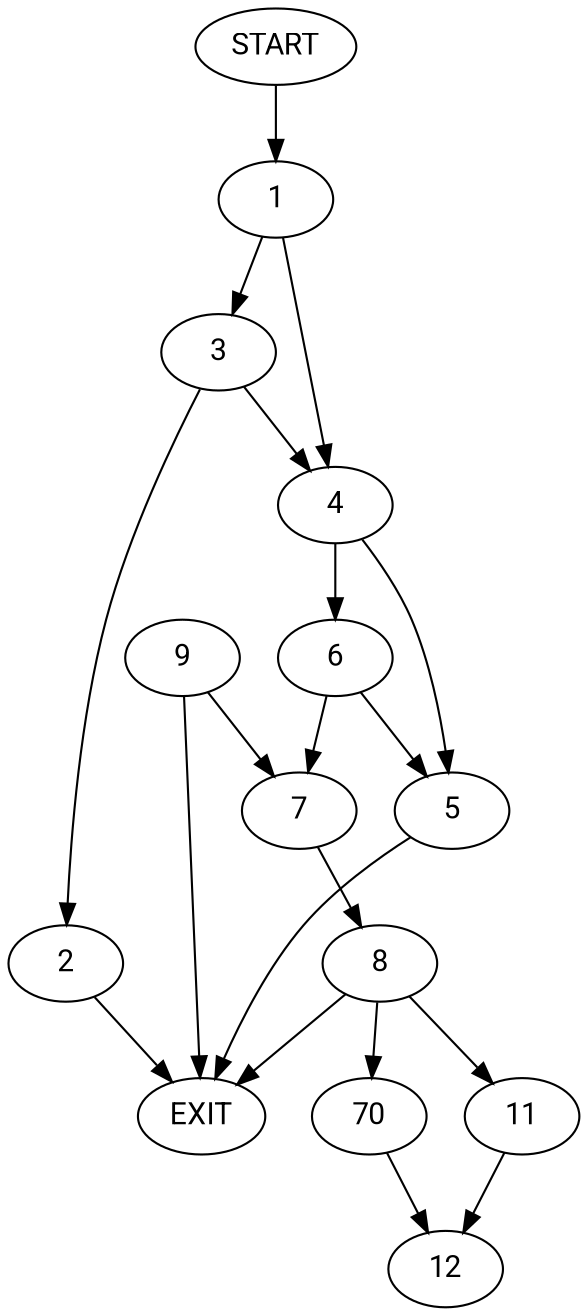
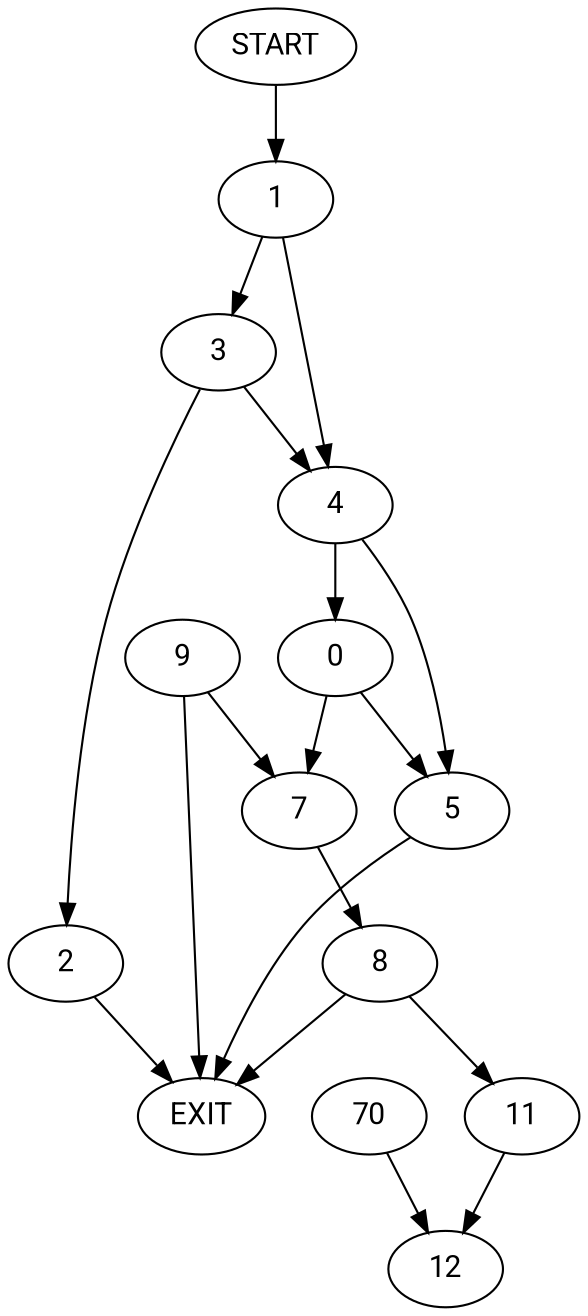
(335, 658) -> (335, 658)
(375, 1029) -> none
